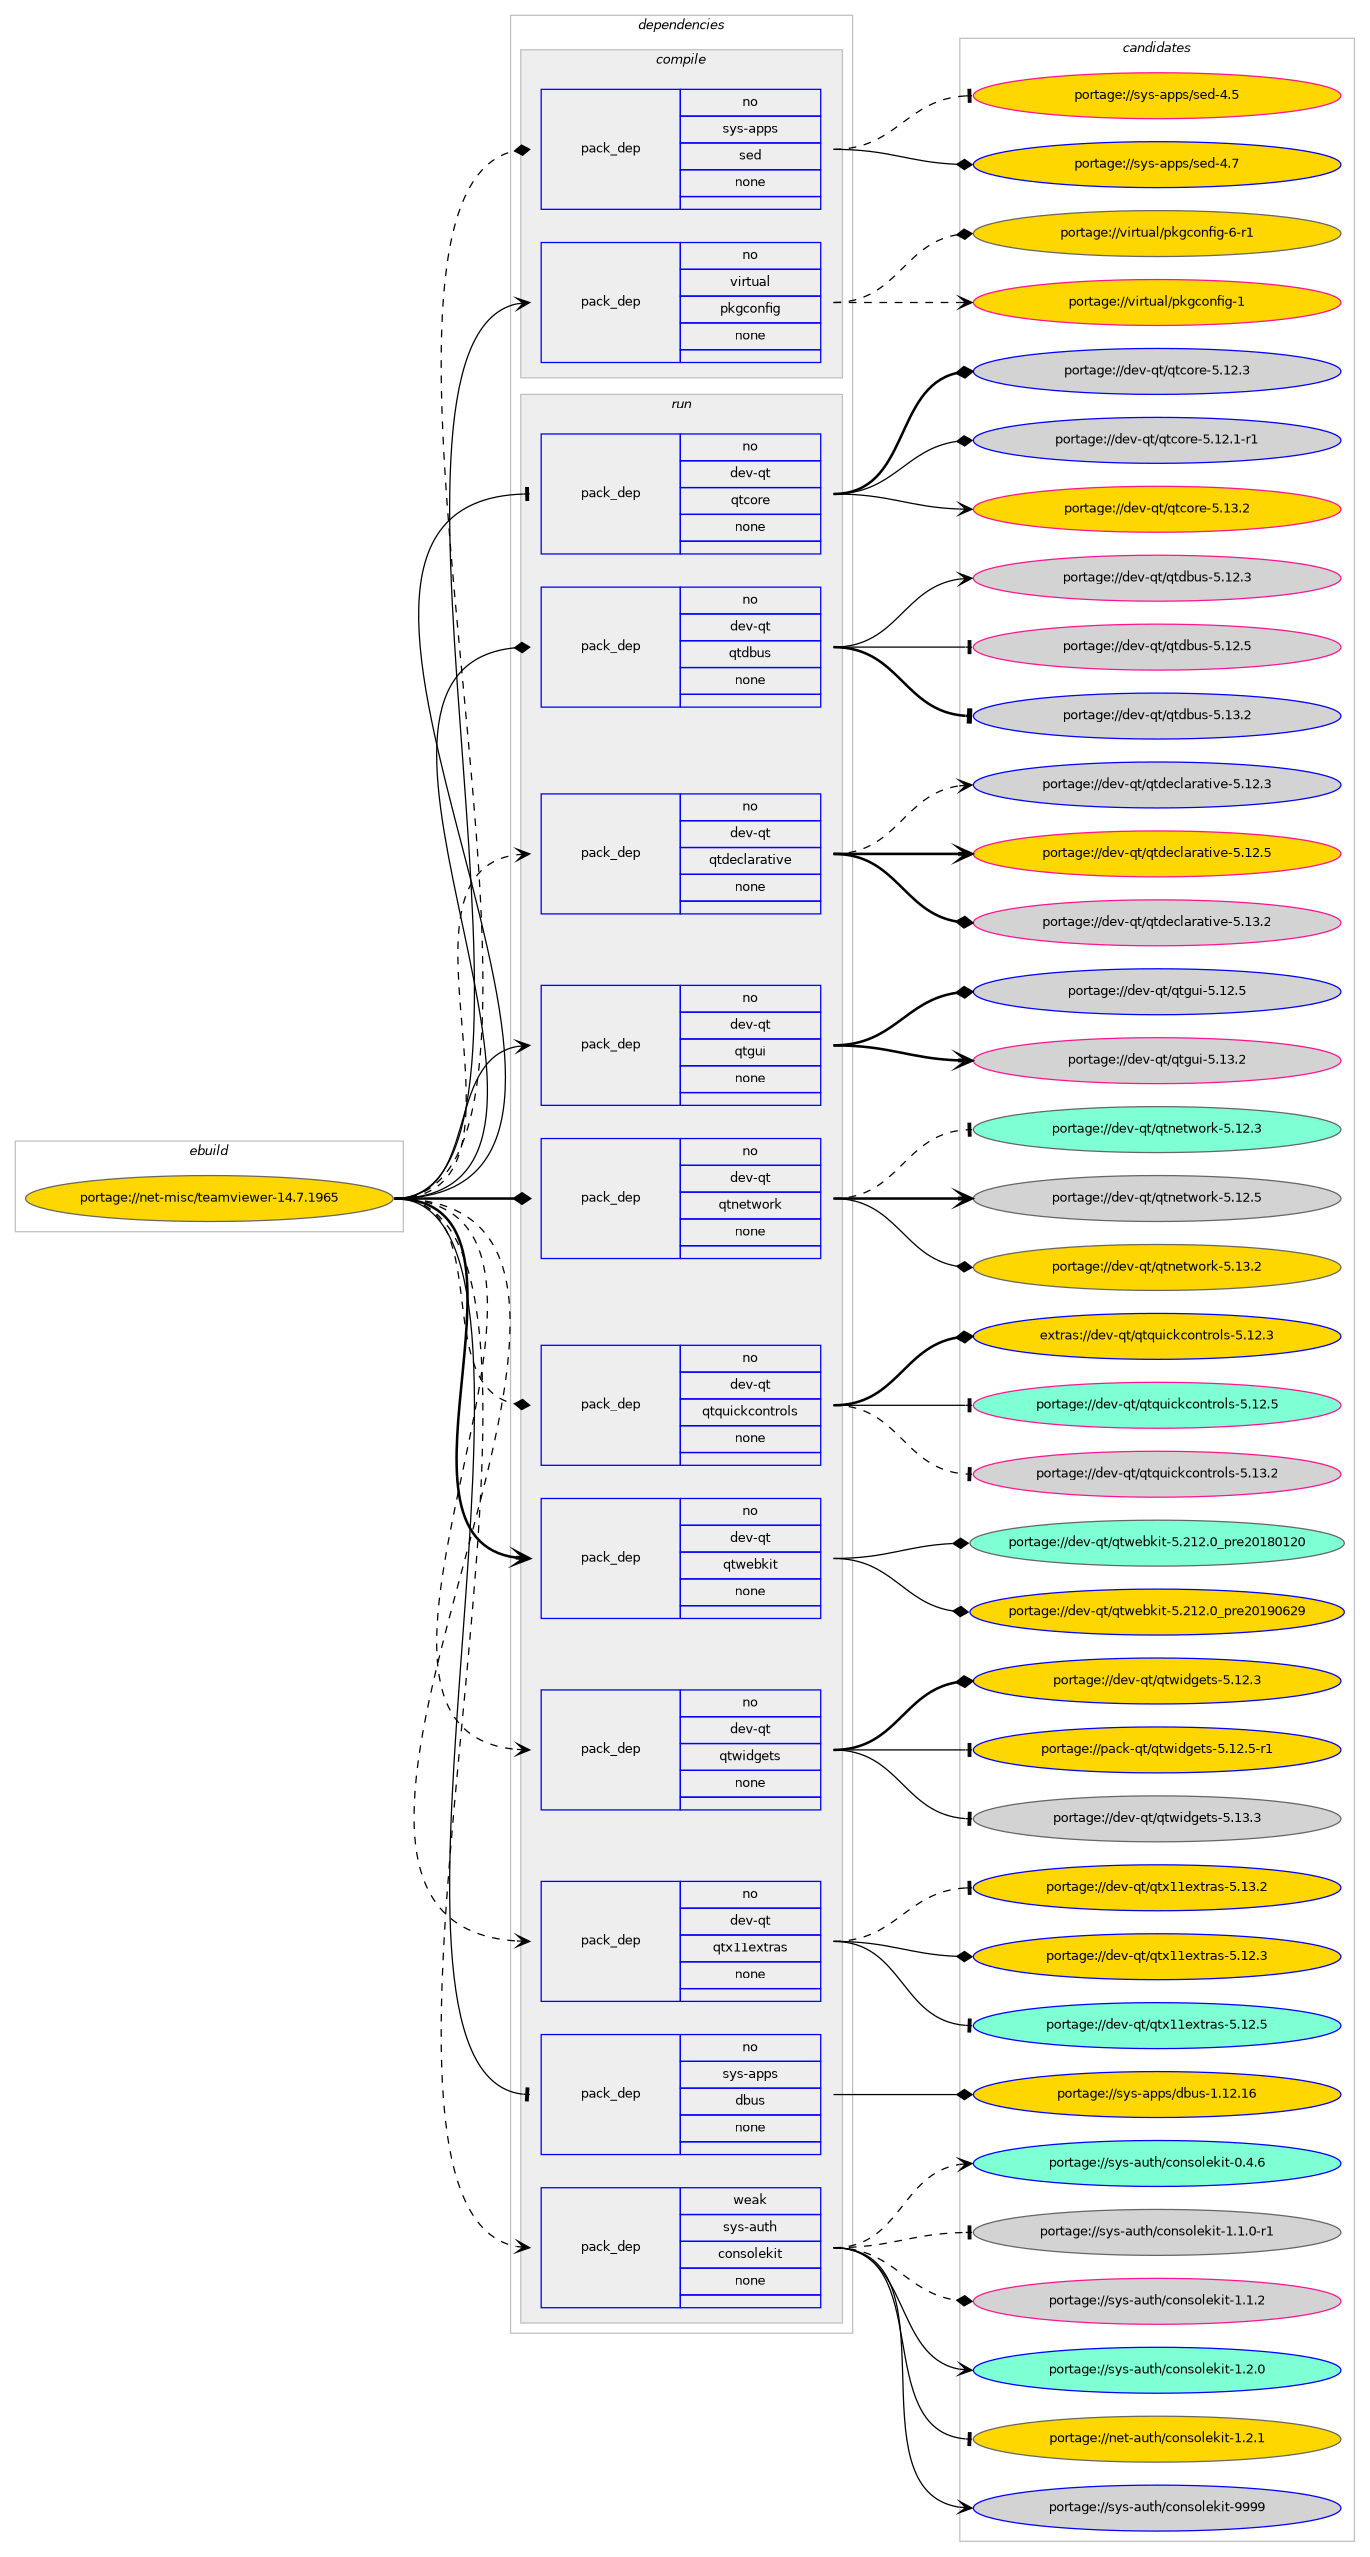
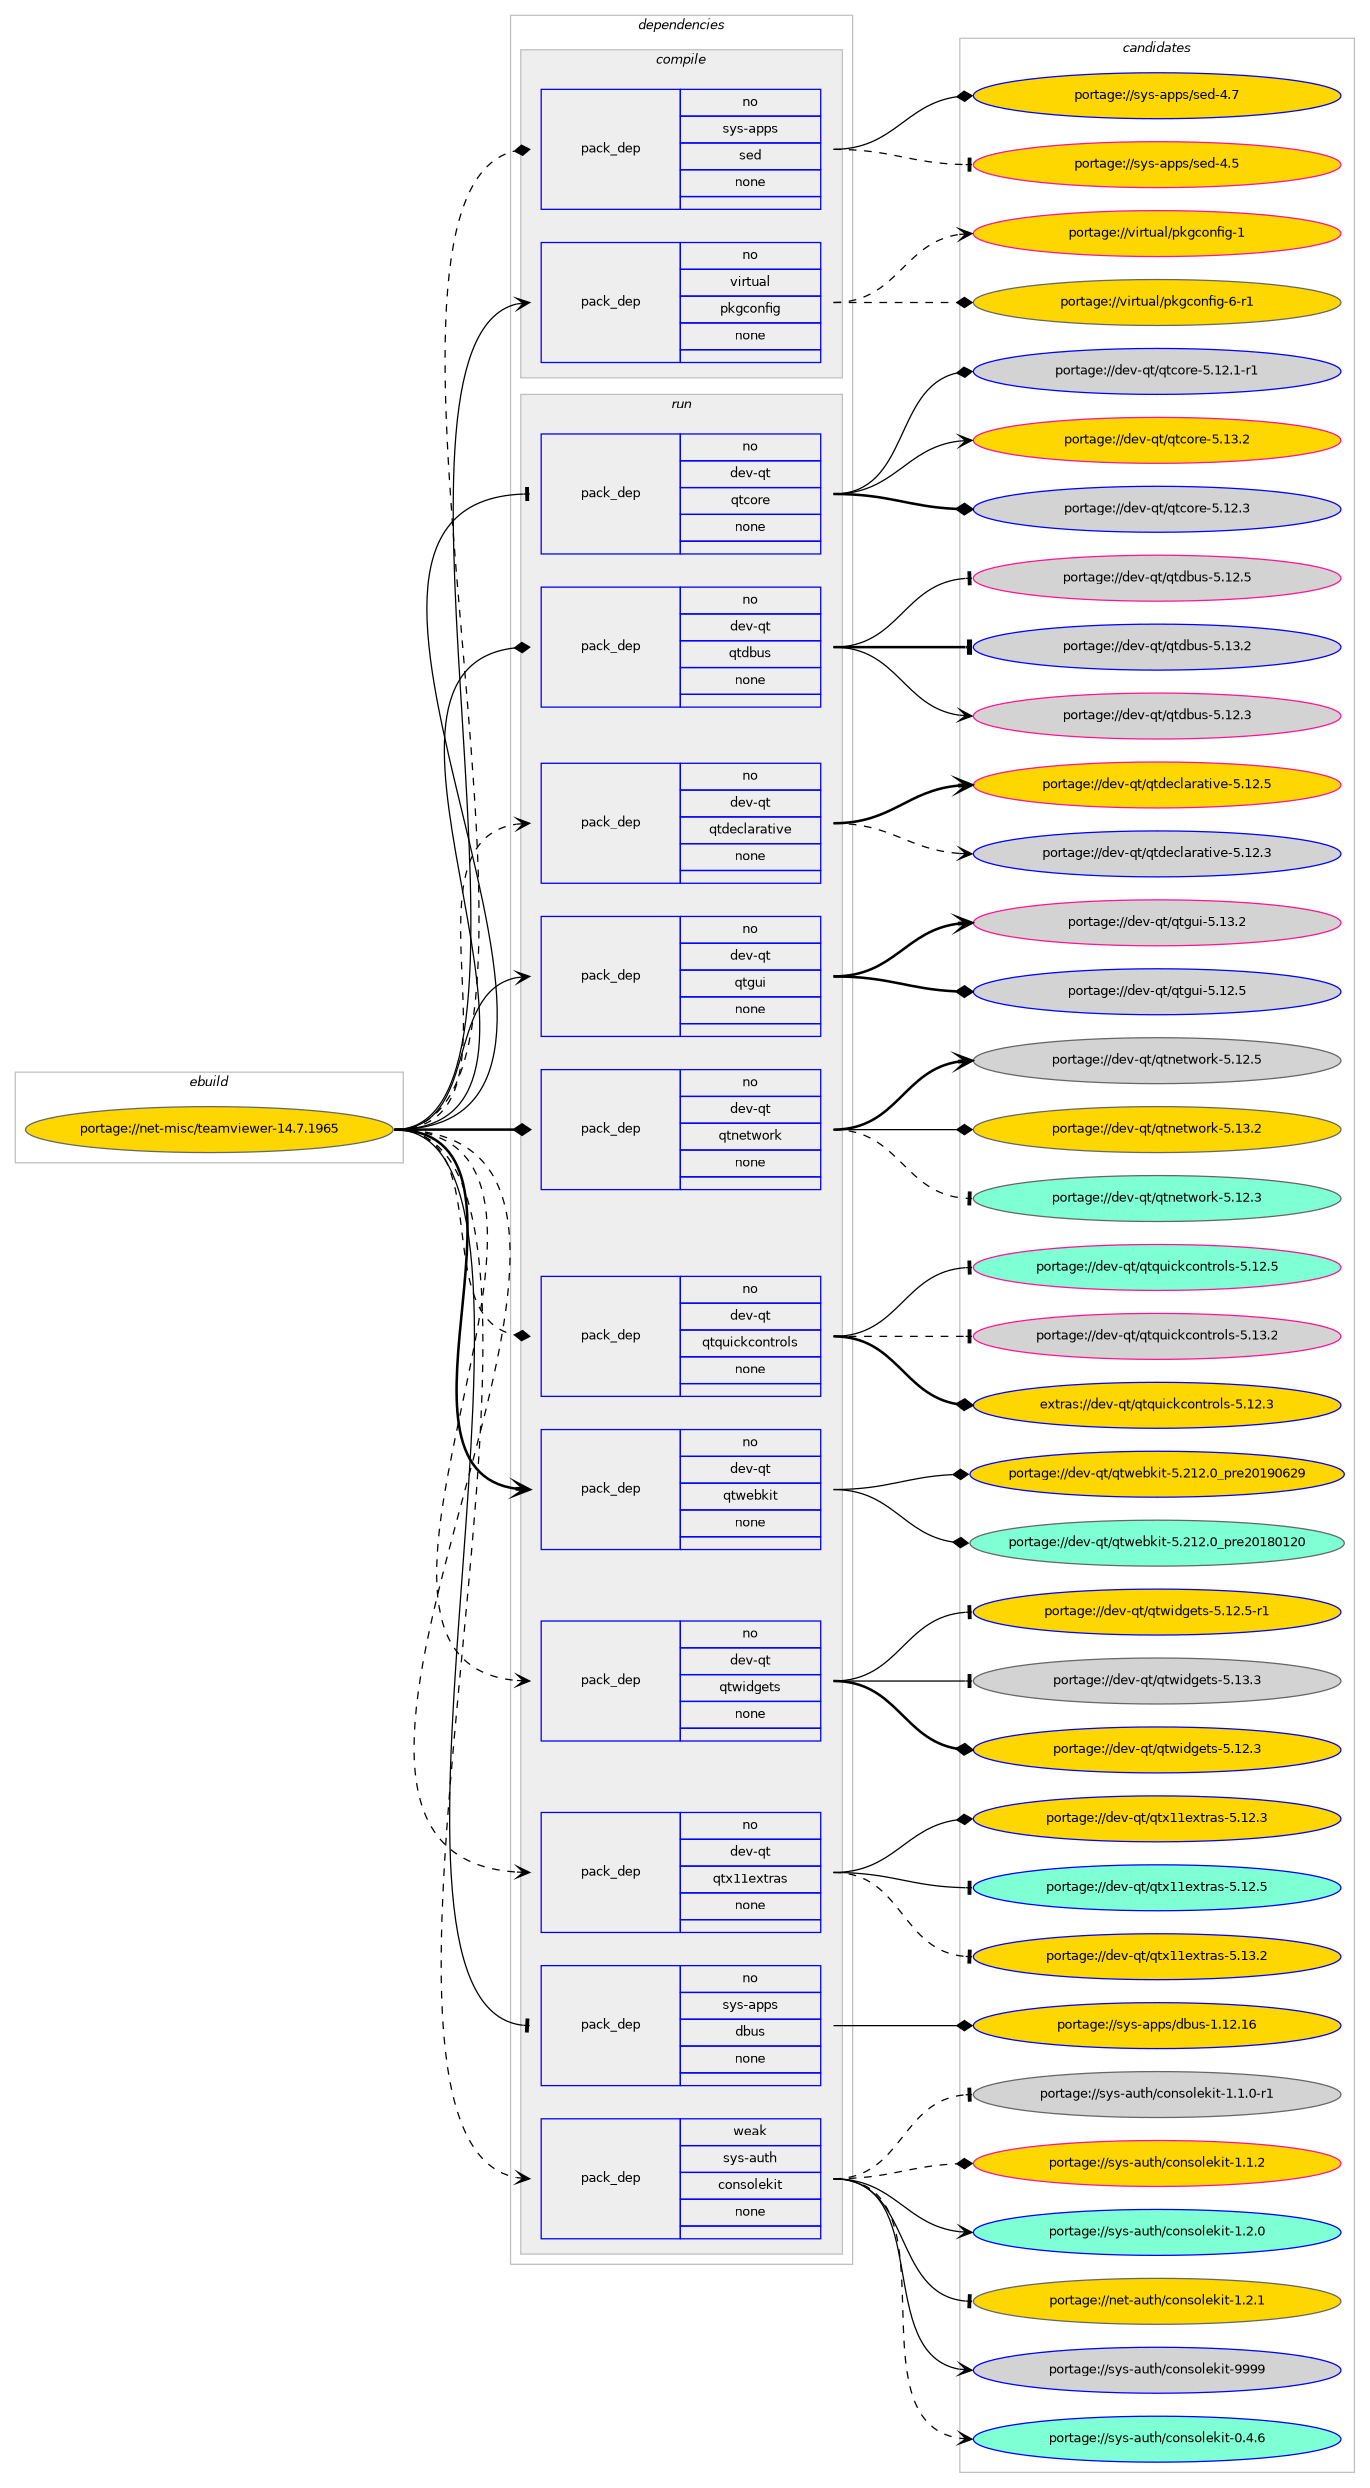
(1157, 923) -> none
(1157, 1750) -> (1157, 1612)
(1157, 2301) -> (1157, 2163)
